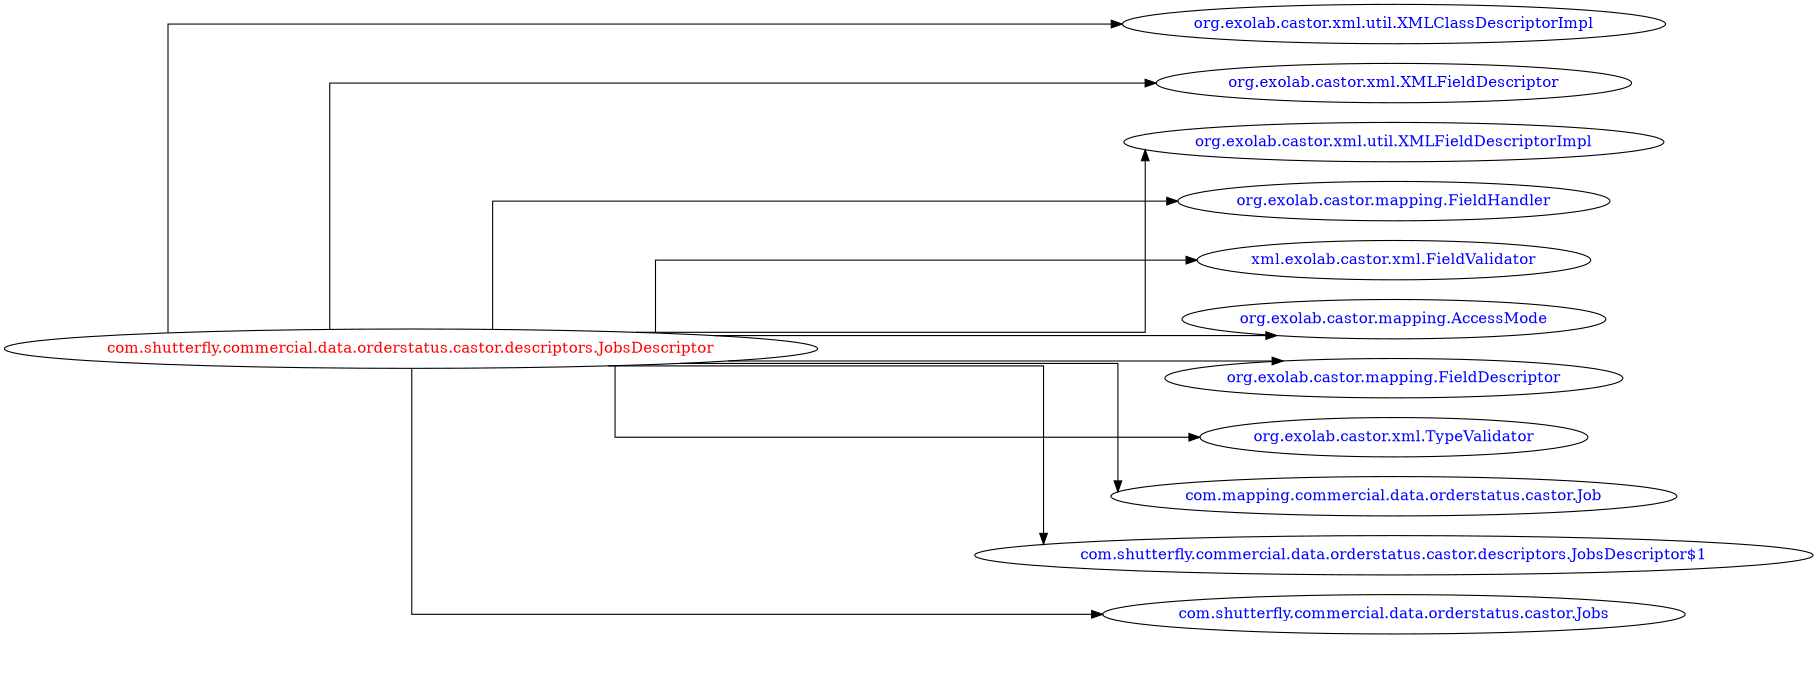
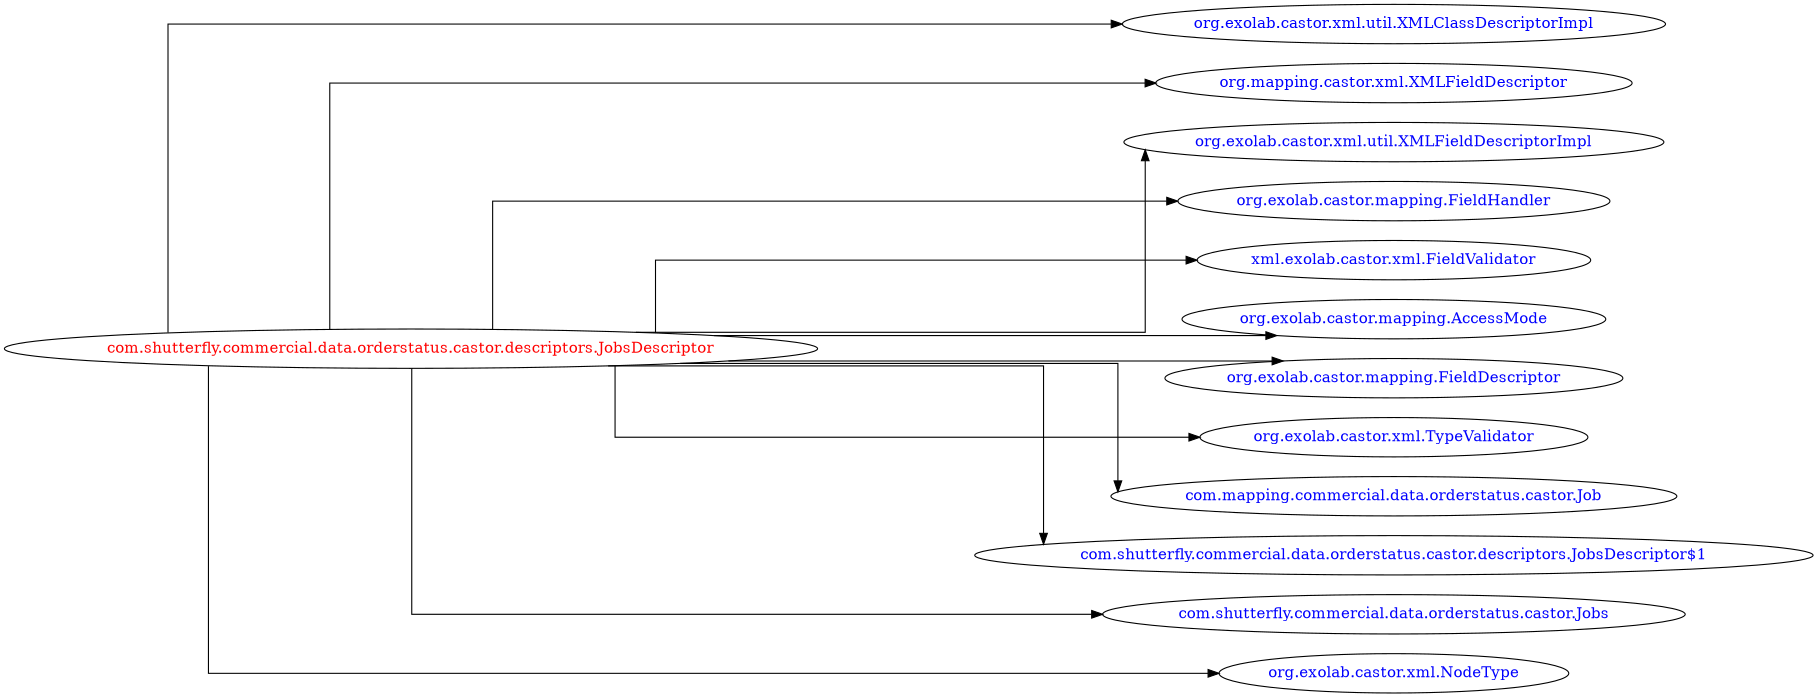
(1394, 83) -> (1394, 83)
none -> (1394, 673)
